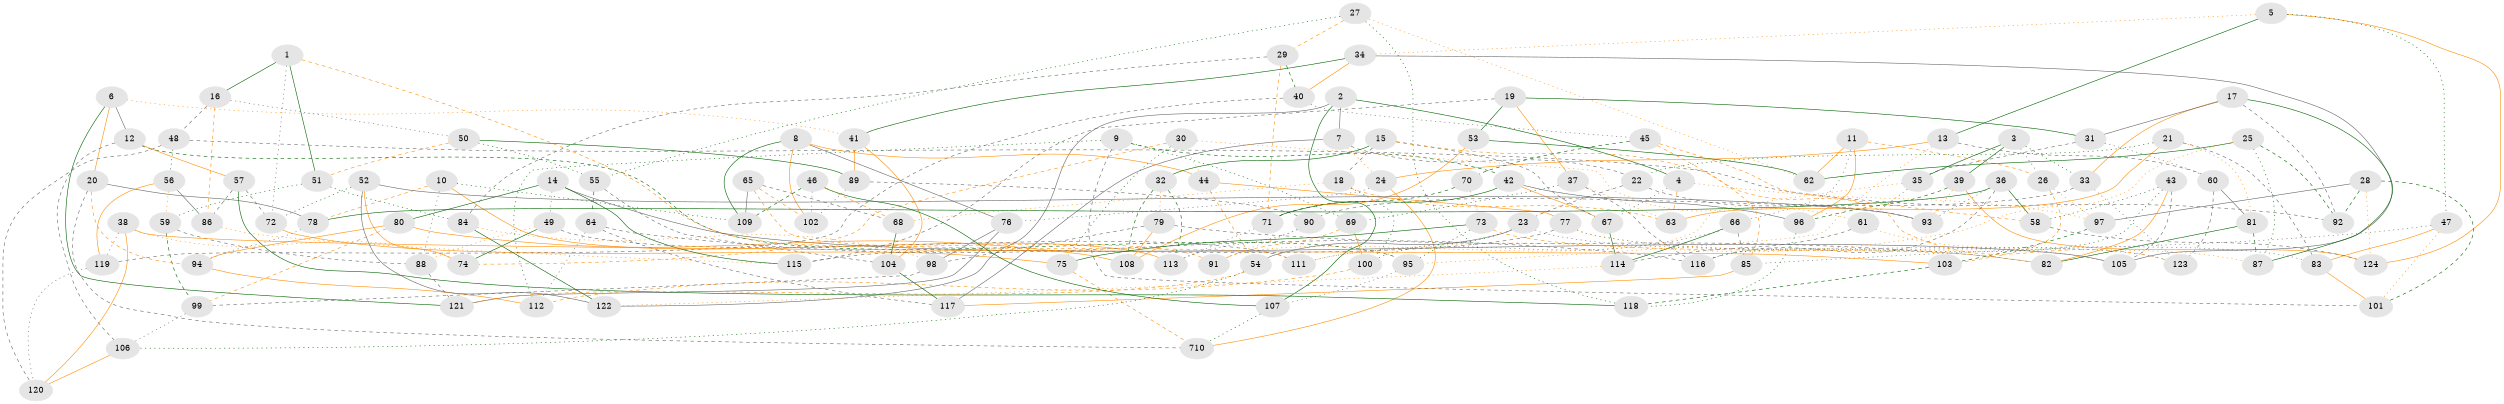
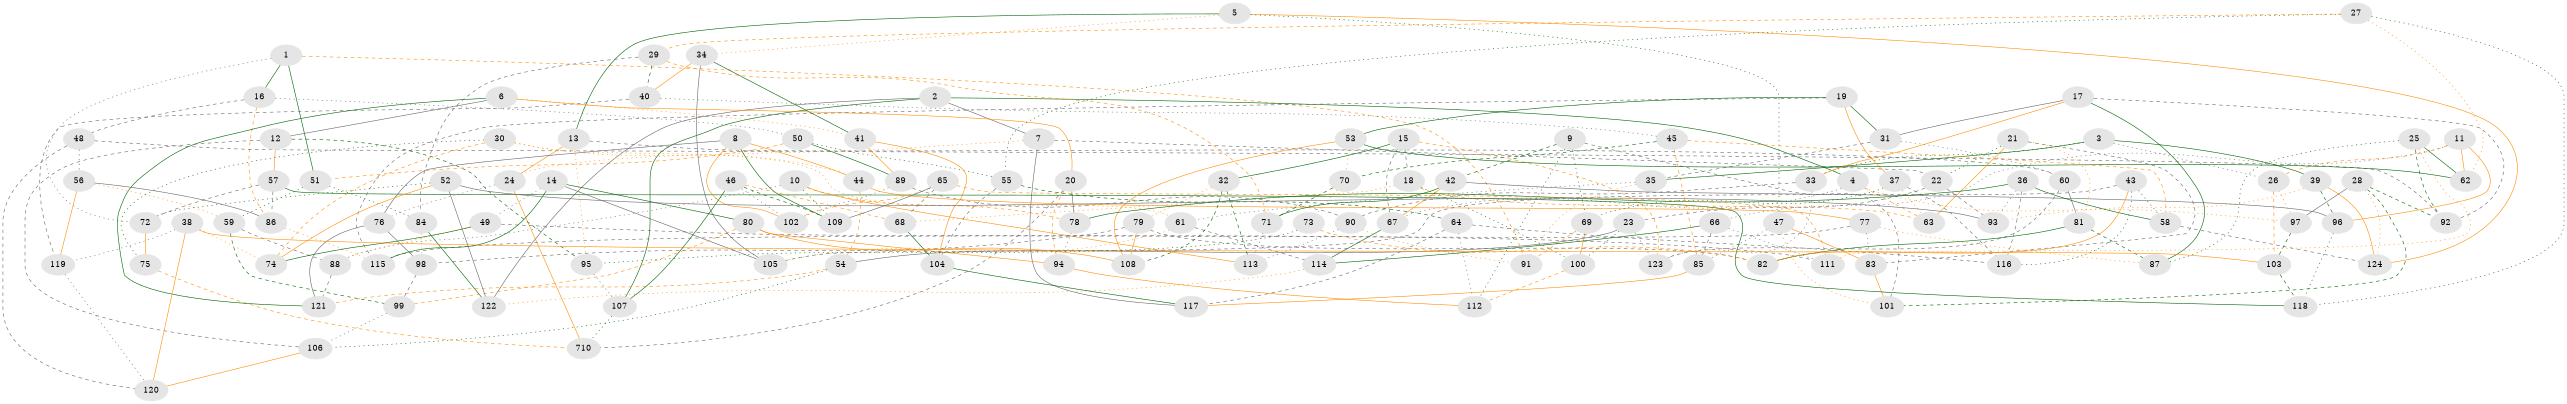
(1349, 235) -> none
